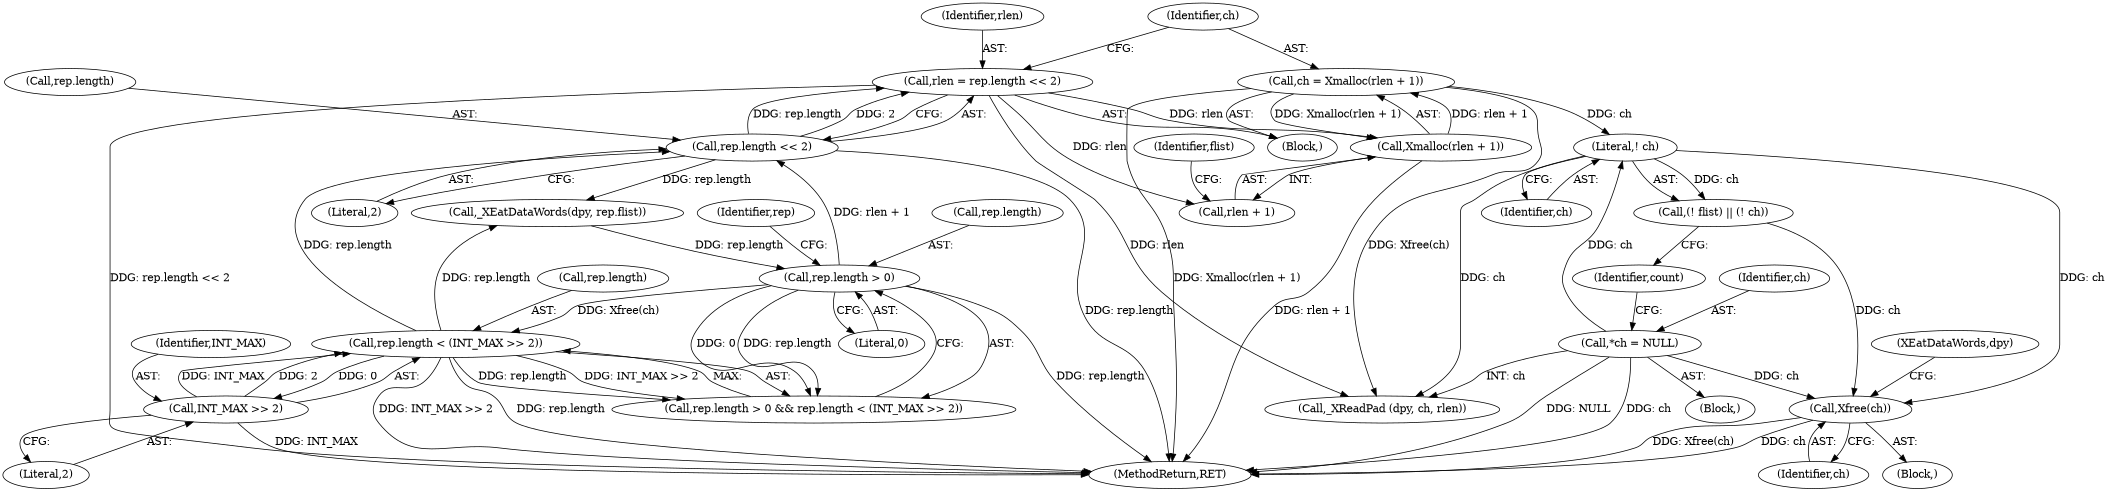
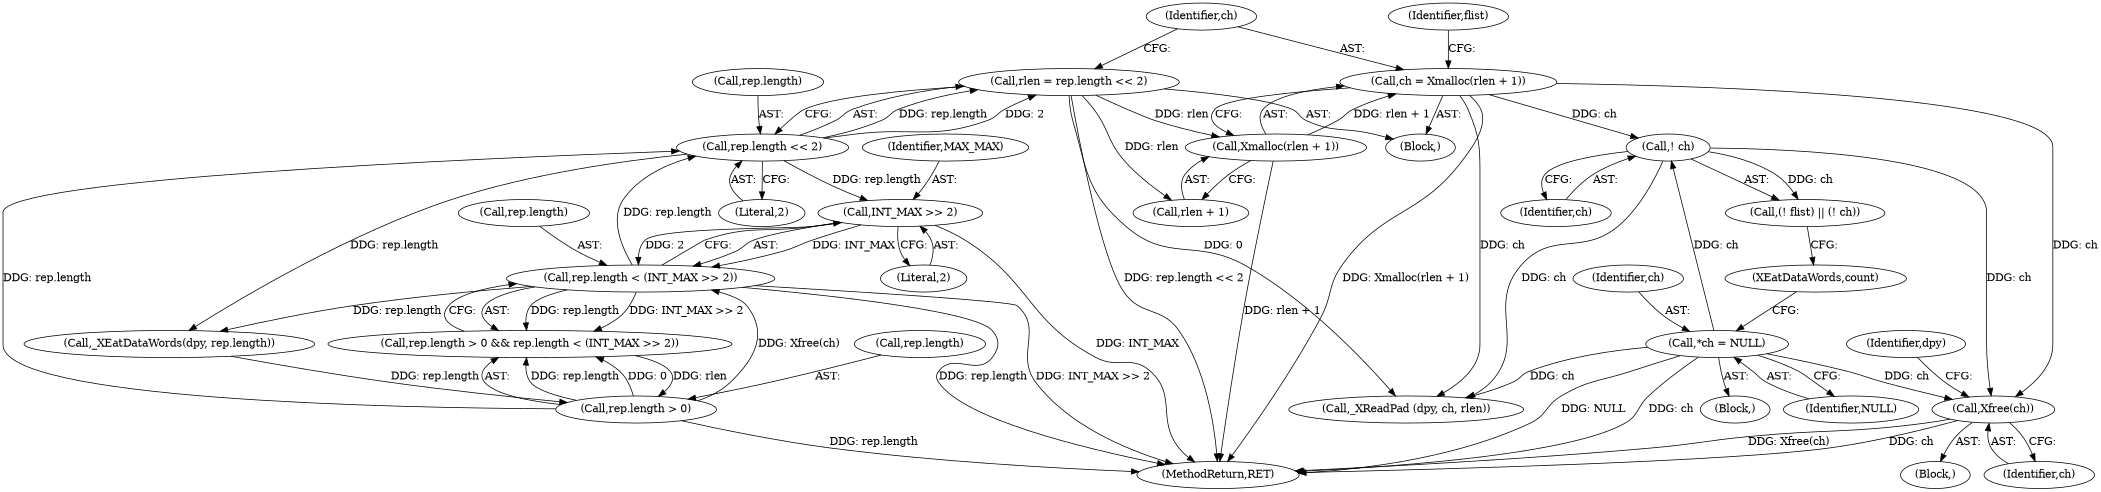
(983, 17) -> none
(1338, 115) -> (1230, 115)
(1625, 148) -> (1668, 148)
(1302, 180) -> (1244, 180)
(1193, 181) -> (1448, 46)
(547, 213) -> (169, 344)
(756, 213) -> none
(872, 213) -> (47, 279)
(1082, 221) -> (821, 181)
(1157, 246) -> (1223, 246)
(1409, 246) -> (1503, 246)
(1639, 279) -> (1816, 279)
(1847, 285) -> (1938, 105)
(211, 344) -> (945, 148)
(882, 344) -> none
(952, 344) -> (700, 377)
(1955, 344) -> (1906, 344)
(358, 377) -> (720, 246)
(729, 377) -> (464, 311)
(1506, 377) -> (1552, 377)
none -> (1851, 410)
